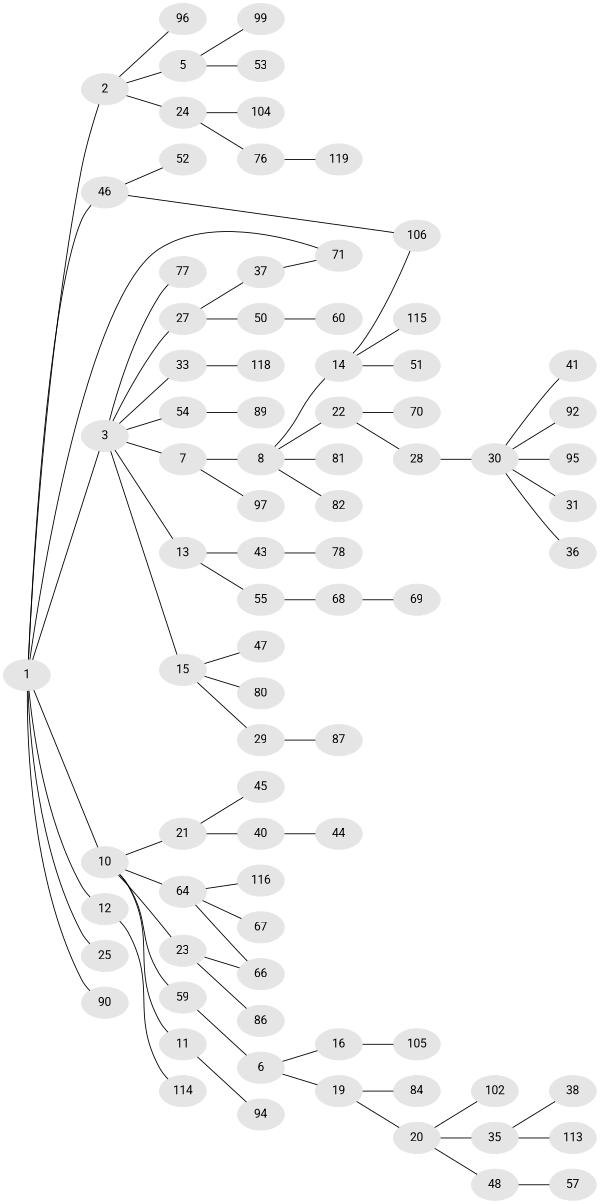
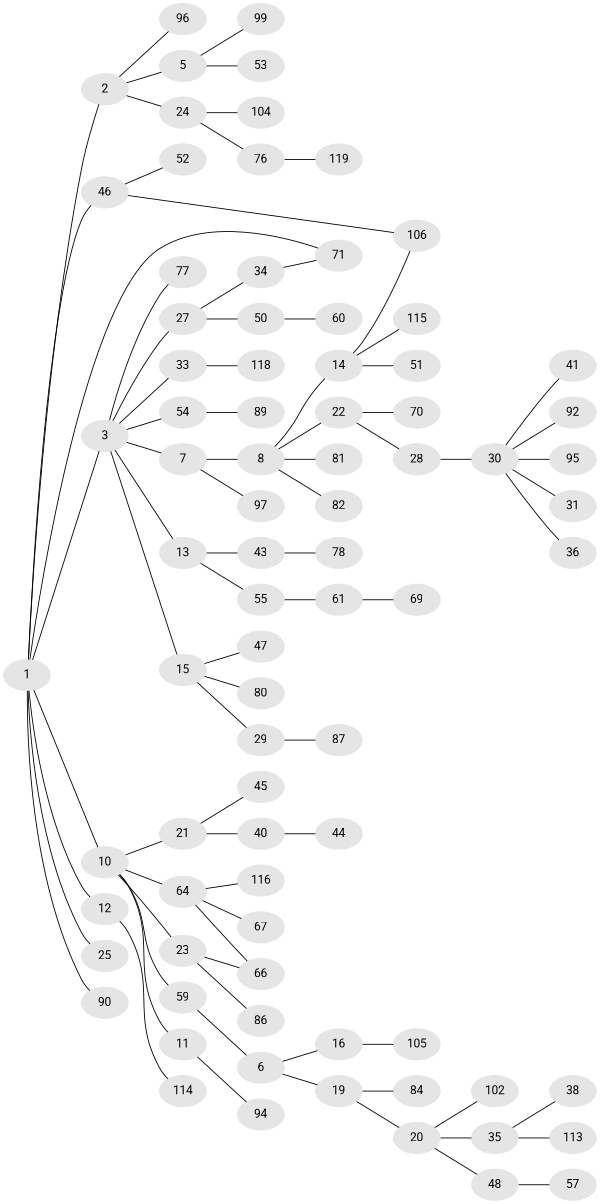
(261, 272) -> (261, 272)
(339, 600) -> (339, 600)
